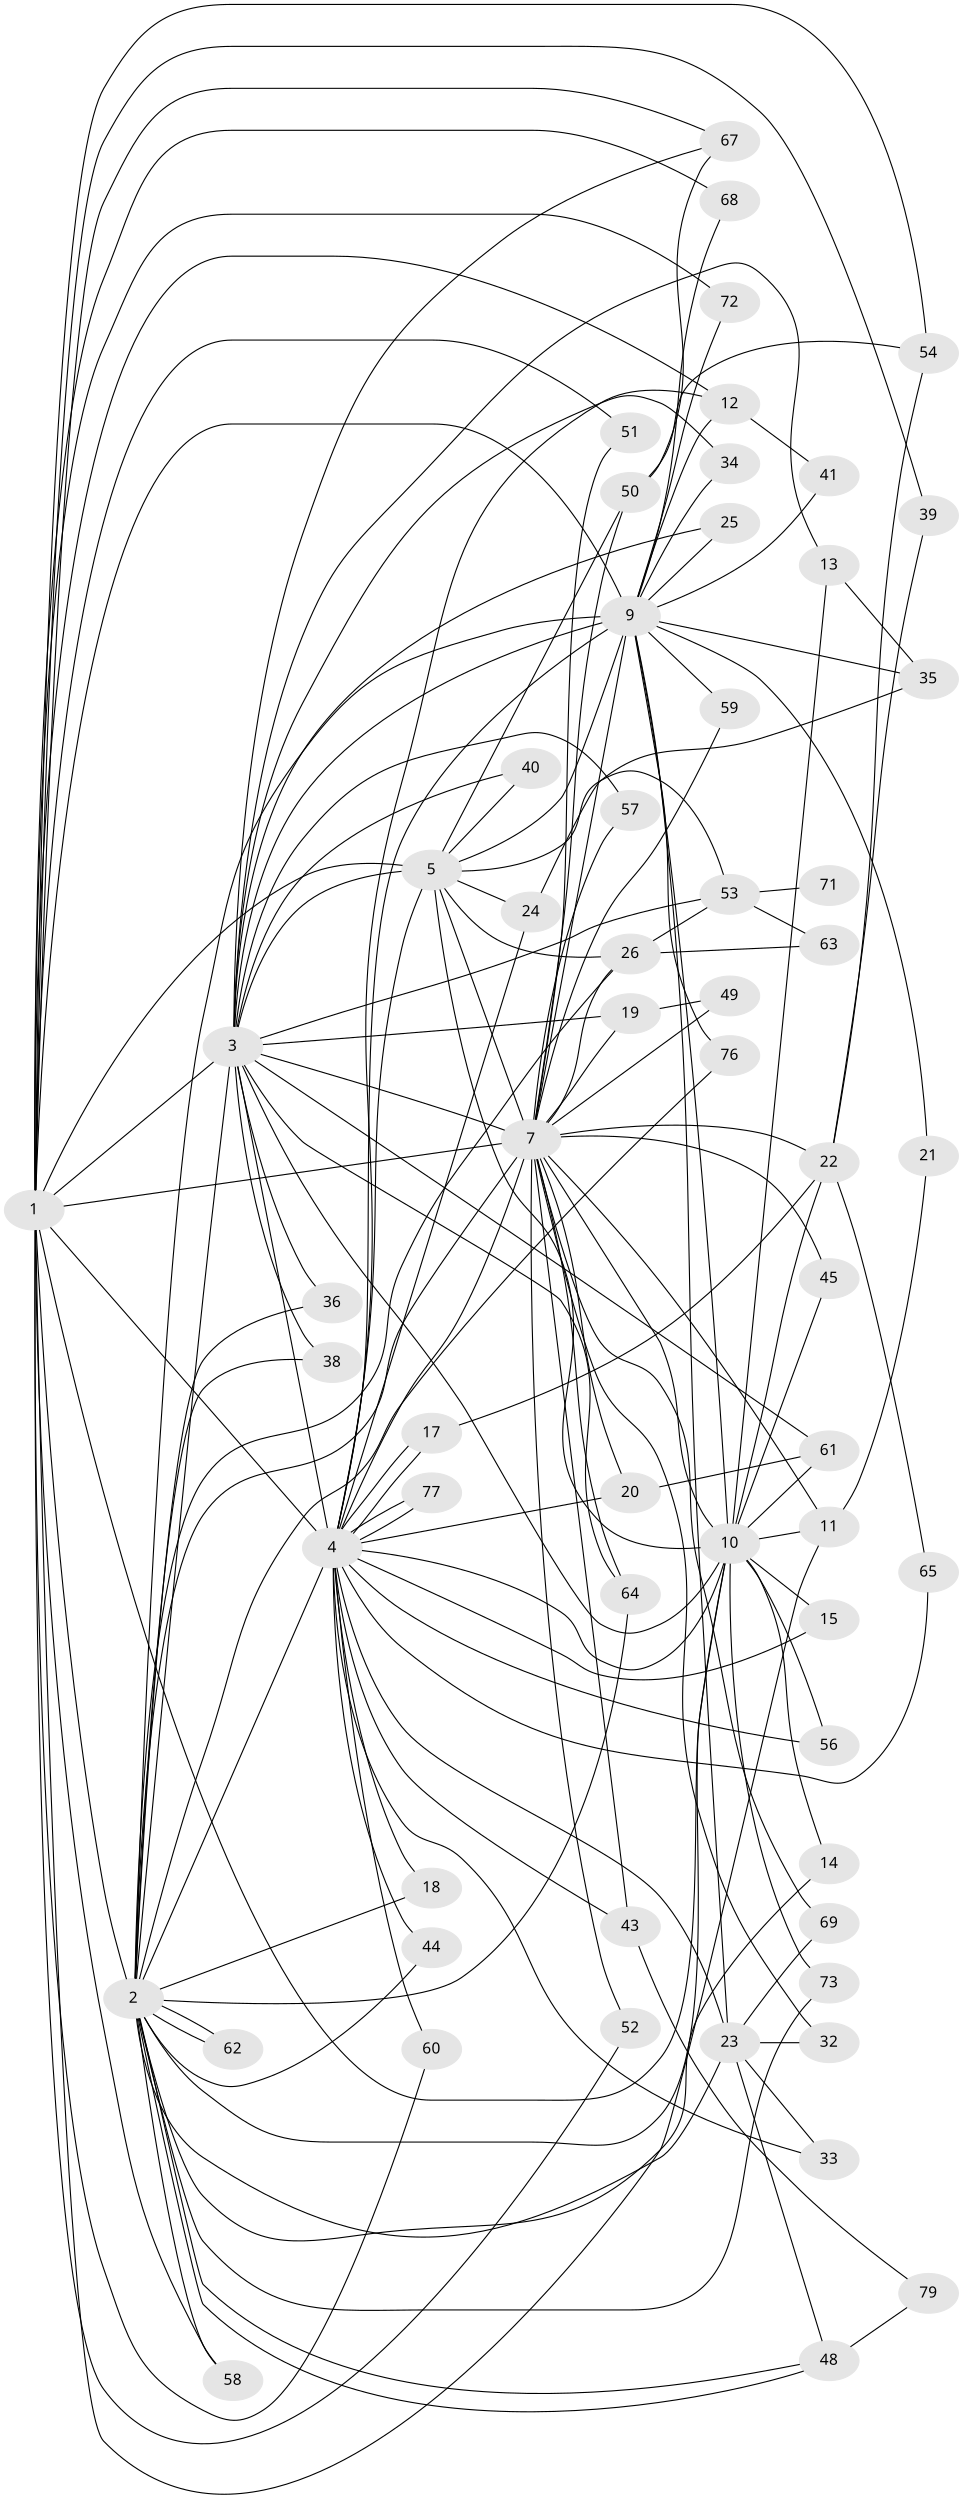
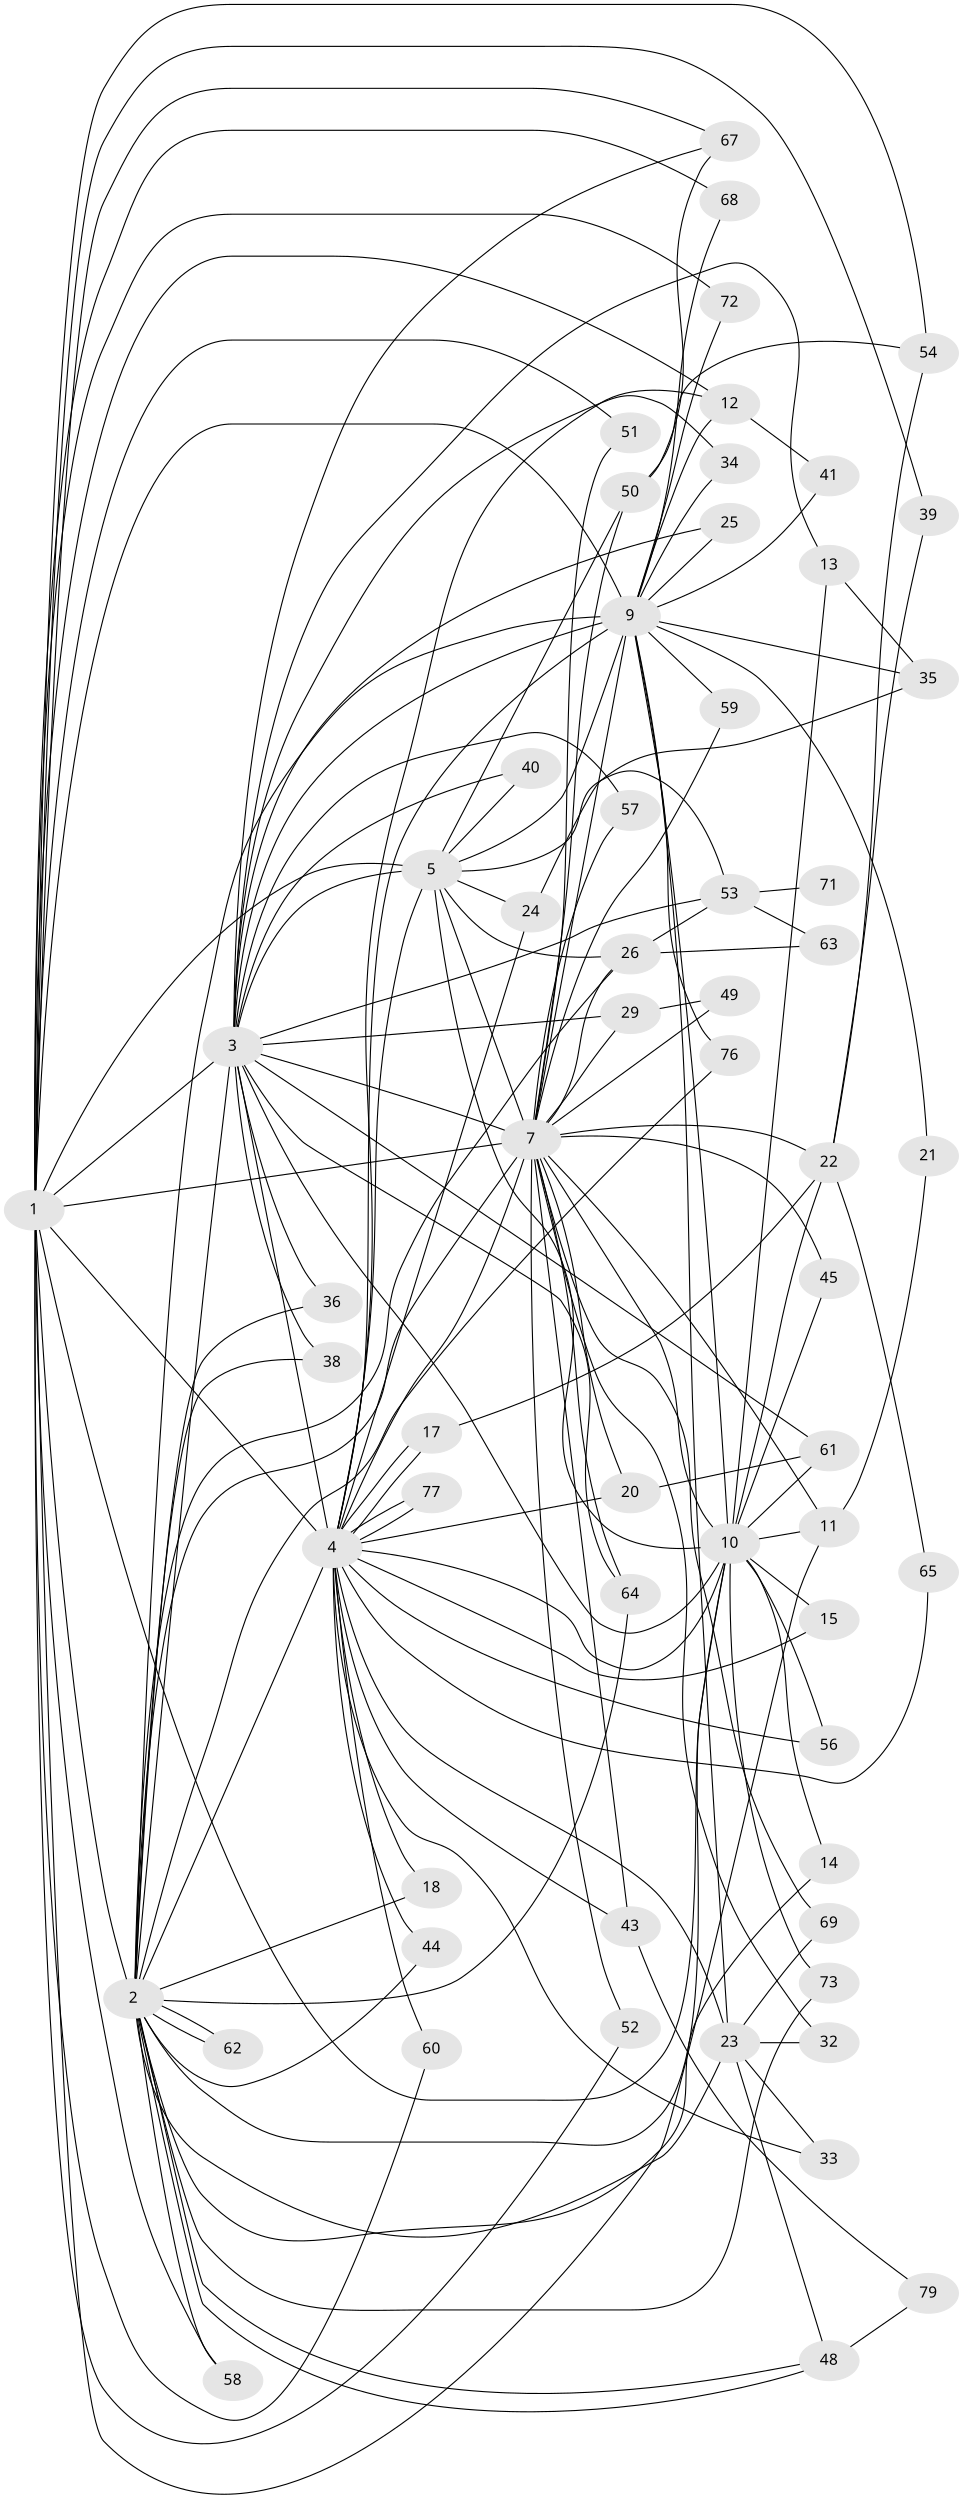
(630, 1014) -> (630, 1014)
